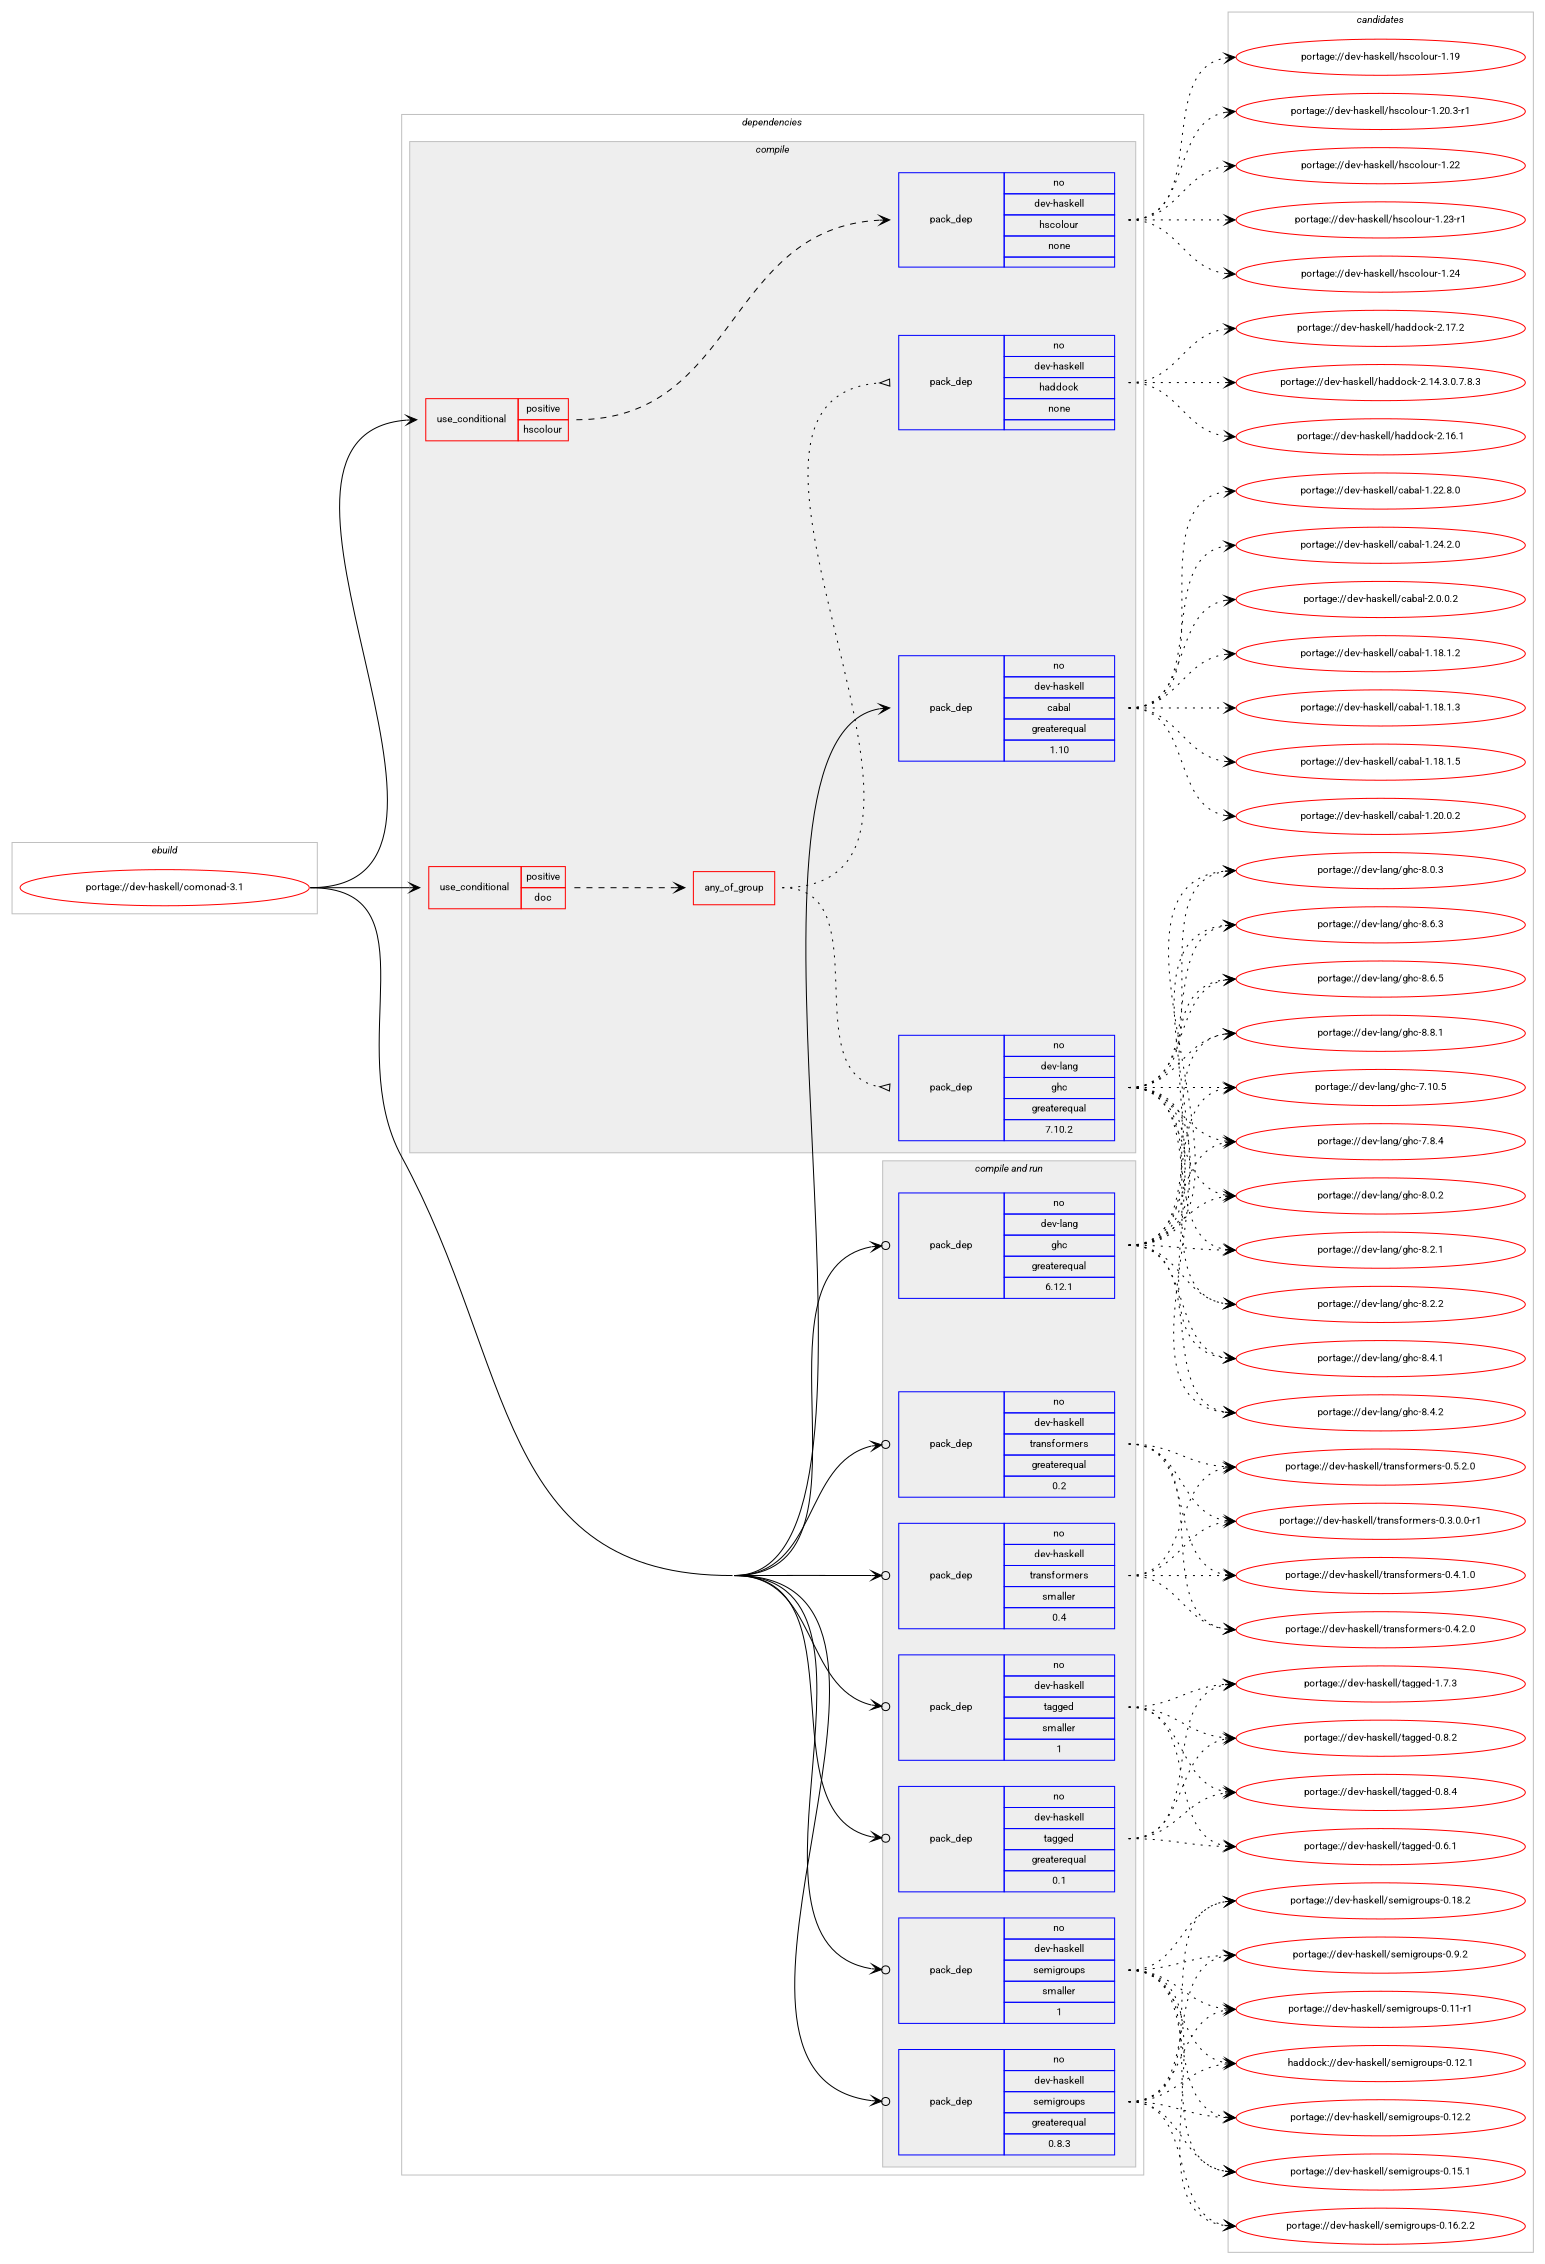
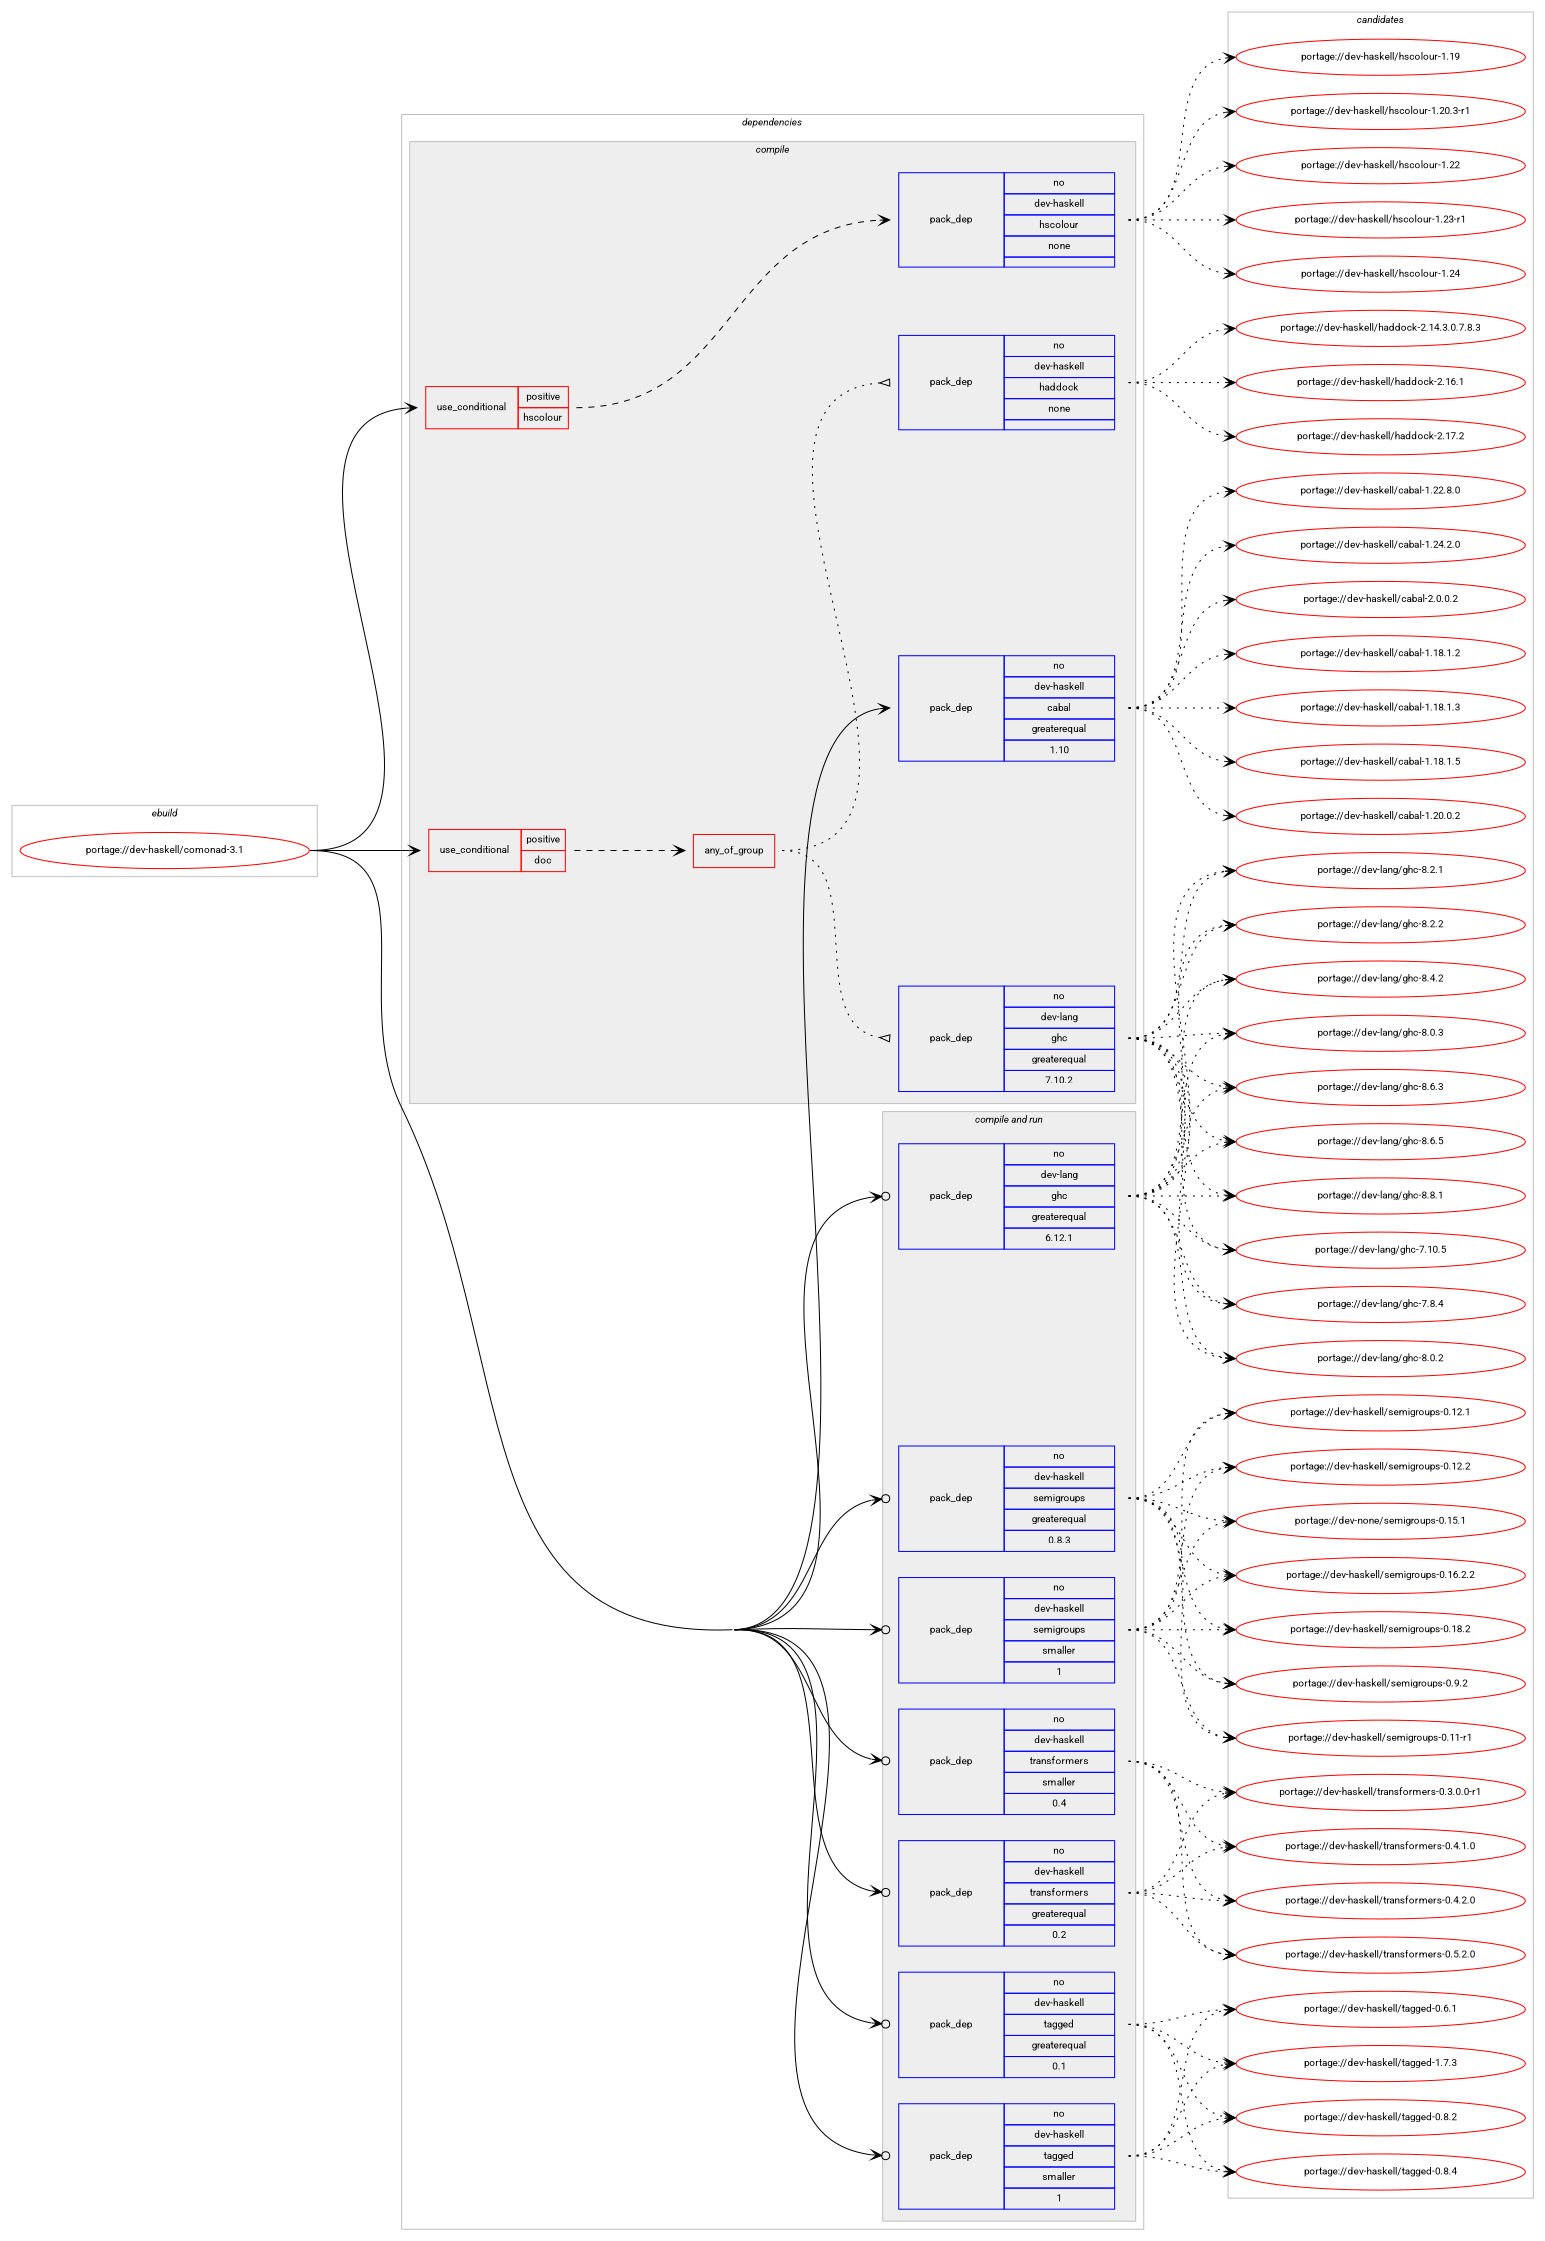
(1381, 1359) -> none
(1381, 2064) -> (1381, 1413)
(1381, 2172) -> (1381, 1521)
